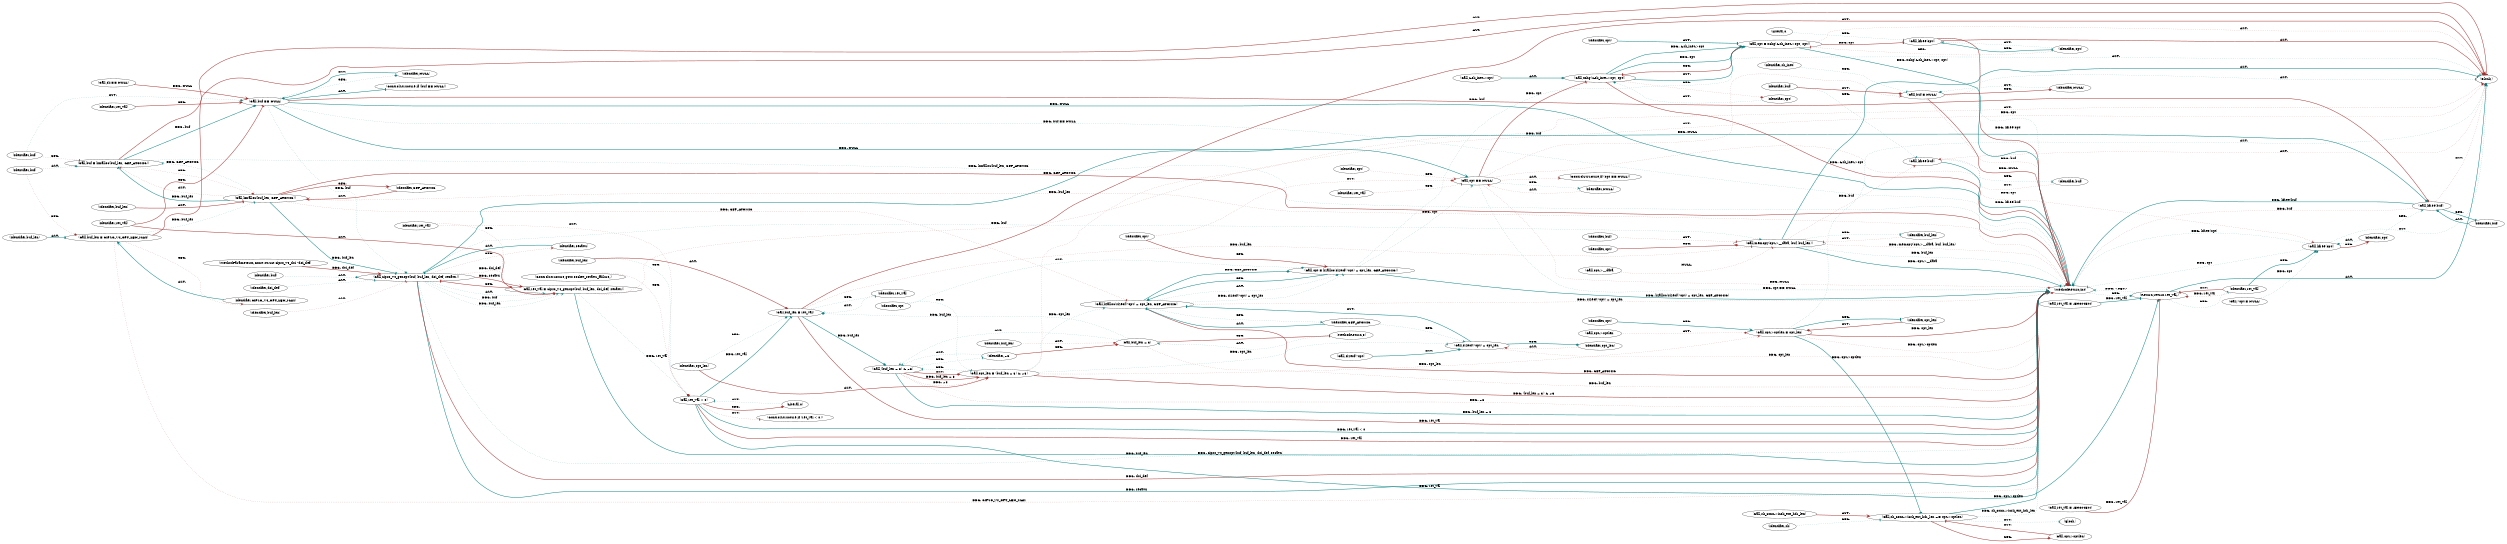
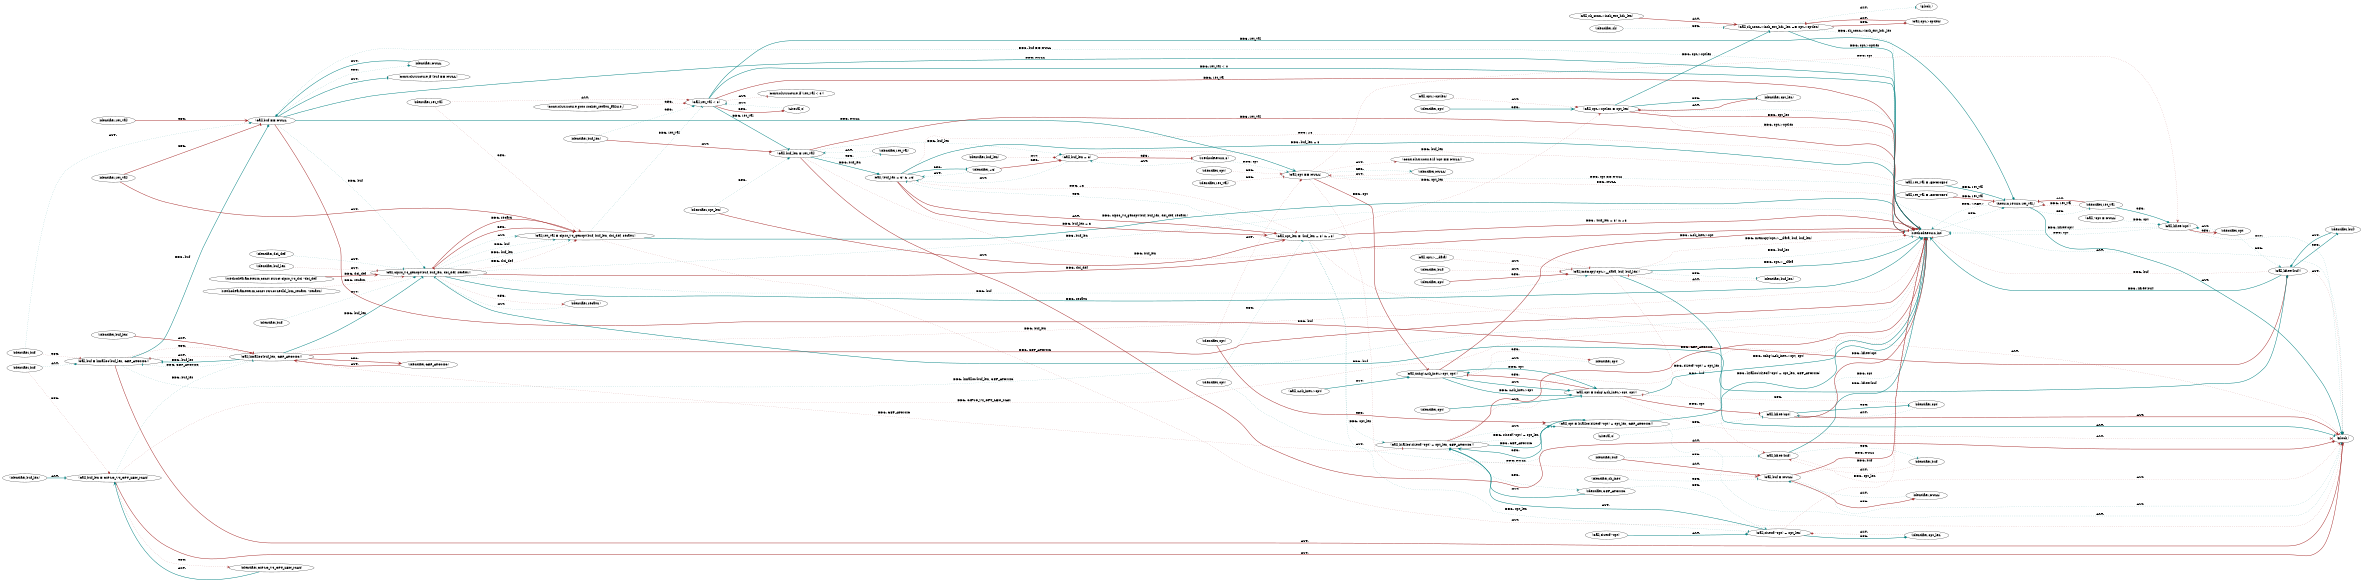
(113, 83) -> none
(1418, 230) -> (1258, 166)
(487, 249) -> (499, 307)
(1687, 265) -> (1516, 261)
none -> (272, 291)
(979, 316) -> (937, 143)
(948, 362) -> (937, 170)
